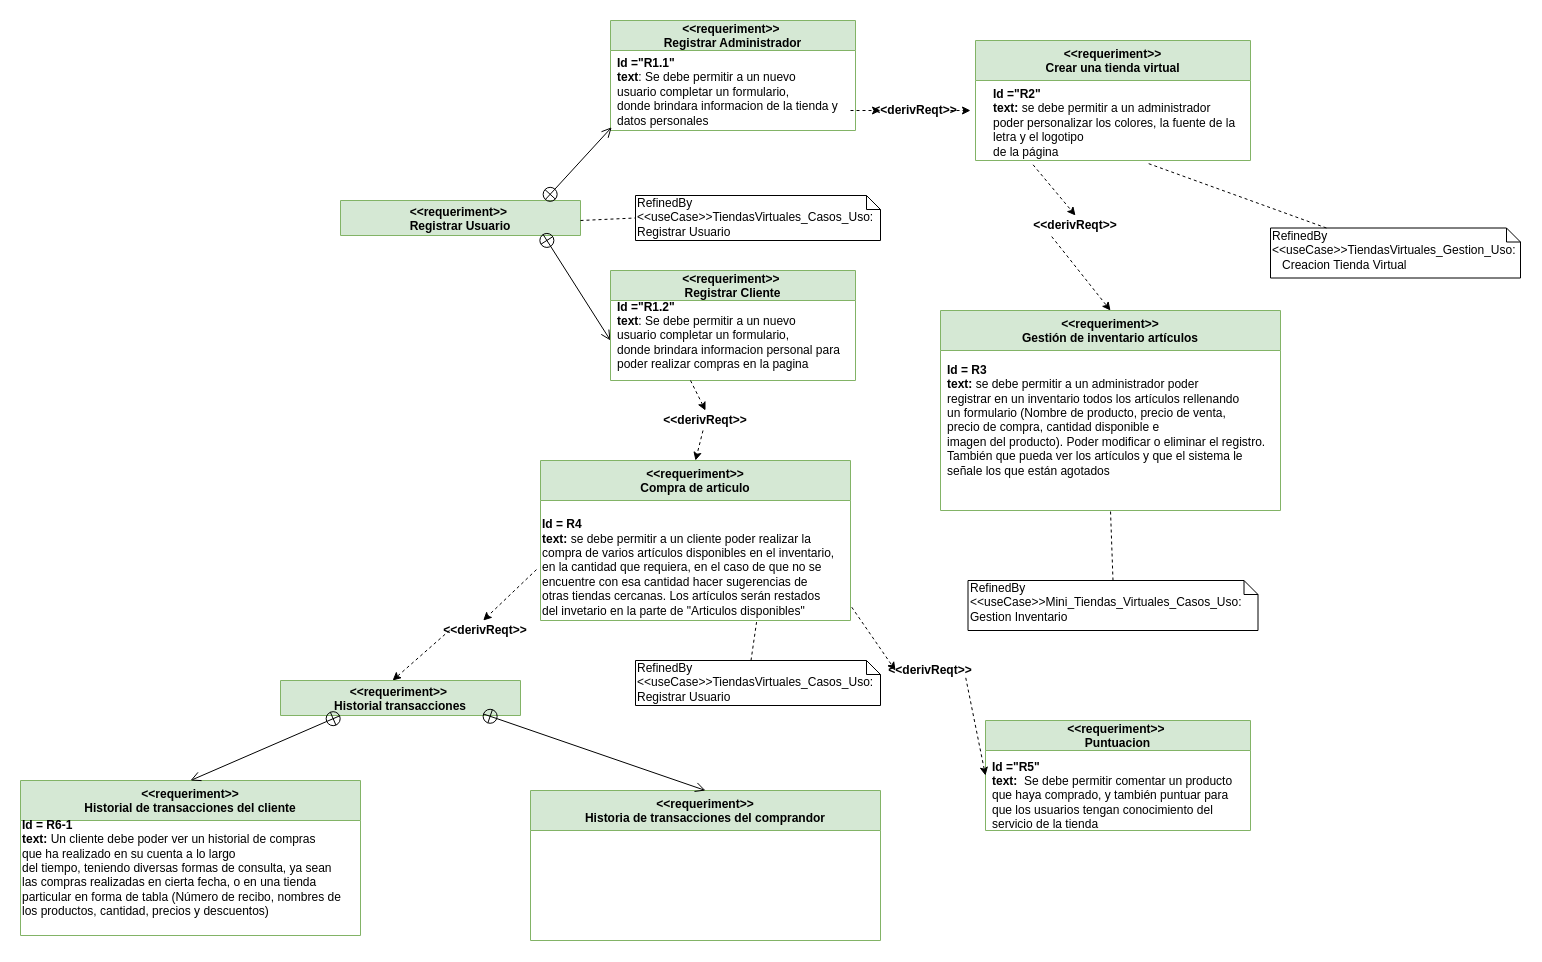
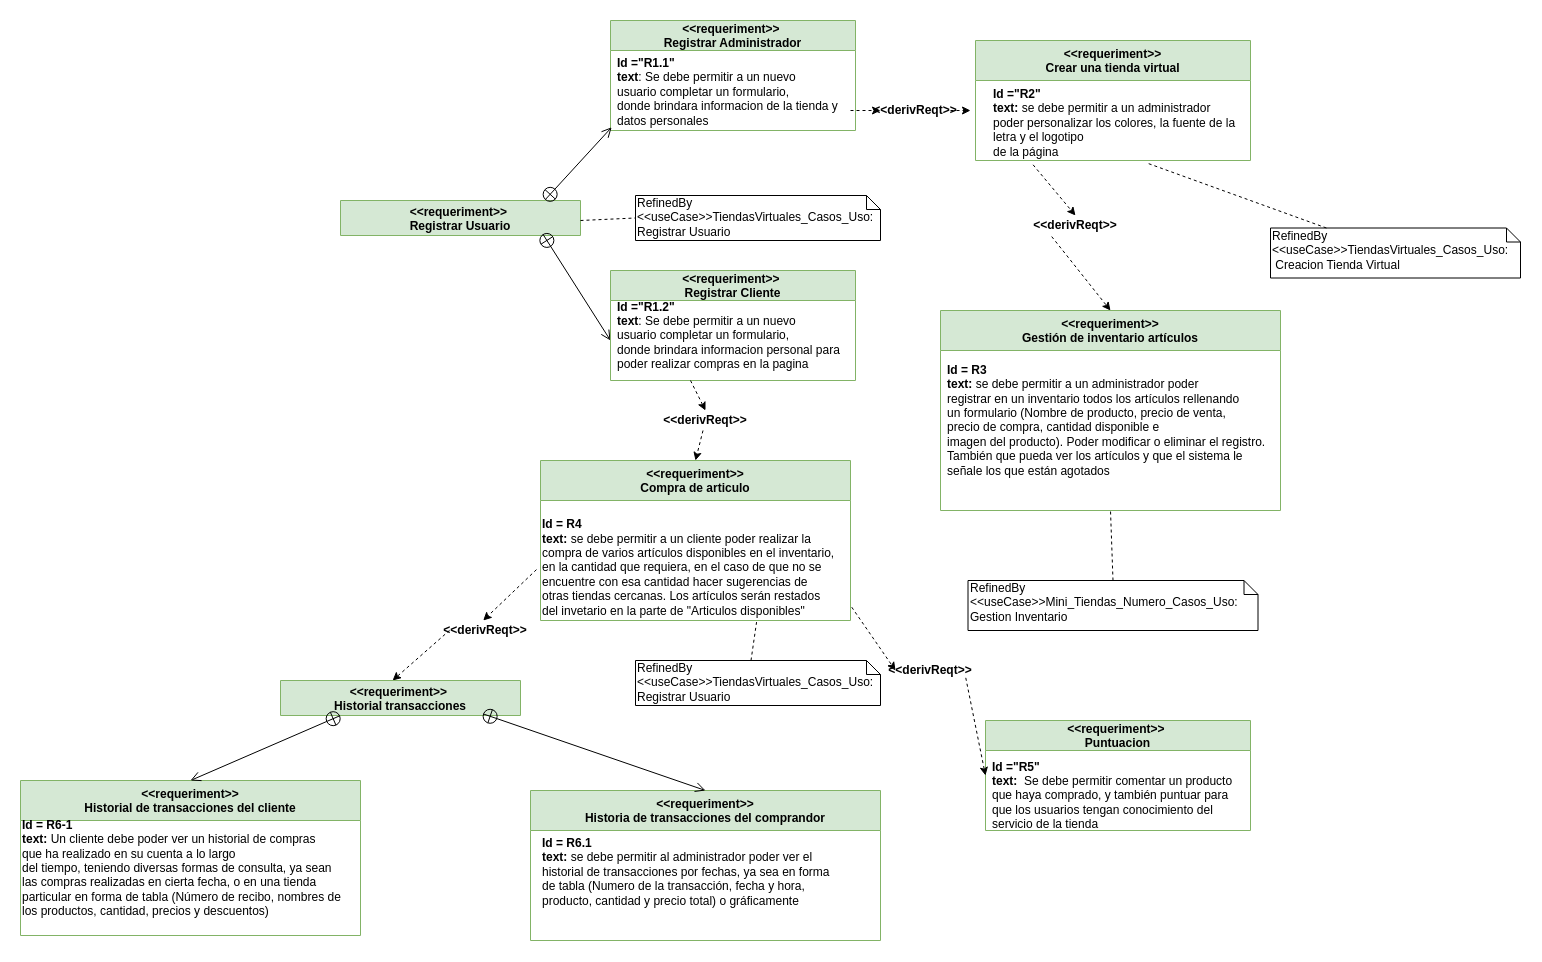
(1397, 251) -> (1397, 251)
(1109, 603) -> (1102, 603)
none -> (691, 871)
